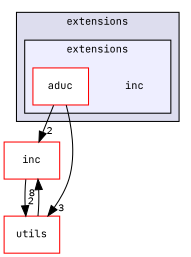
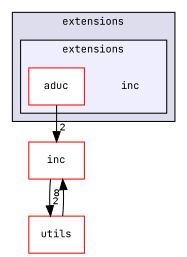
(72, 158) -> none
